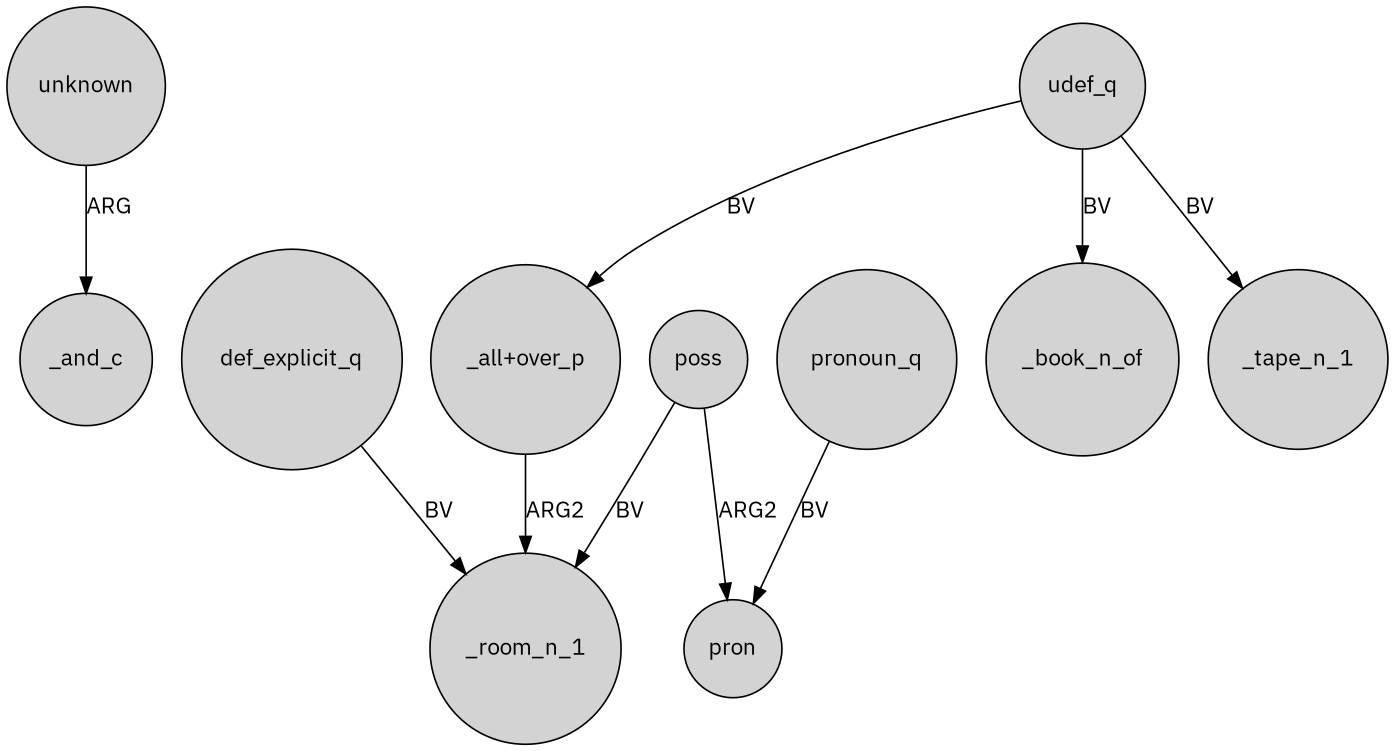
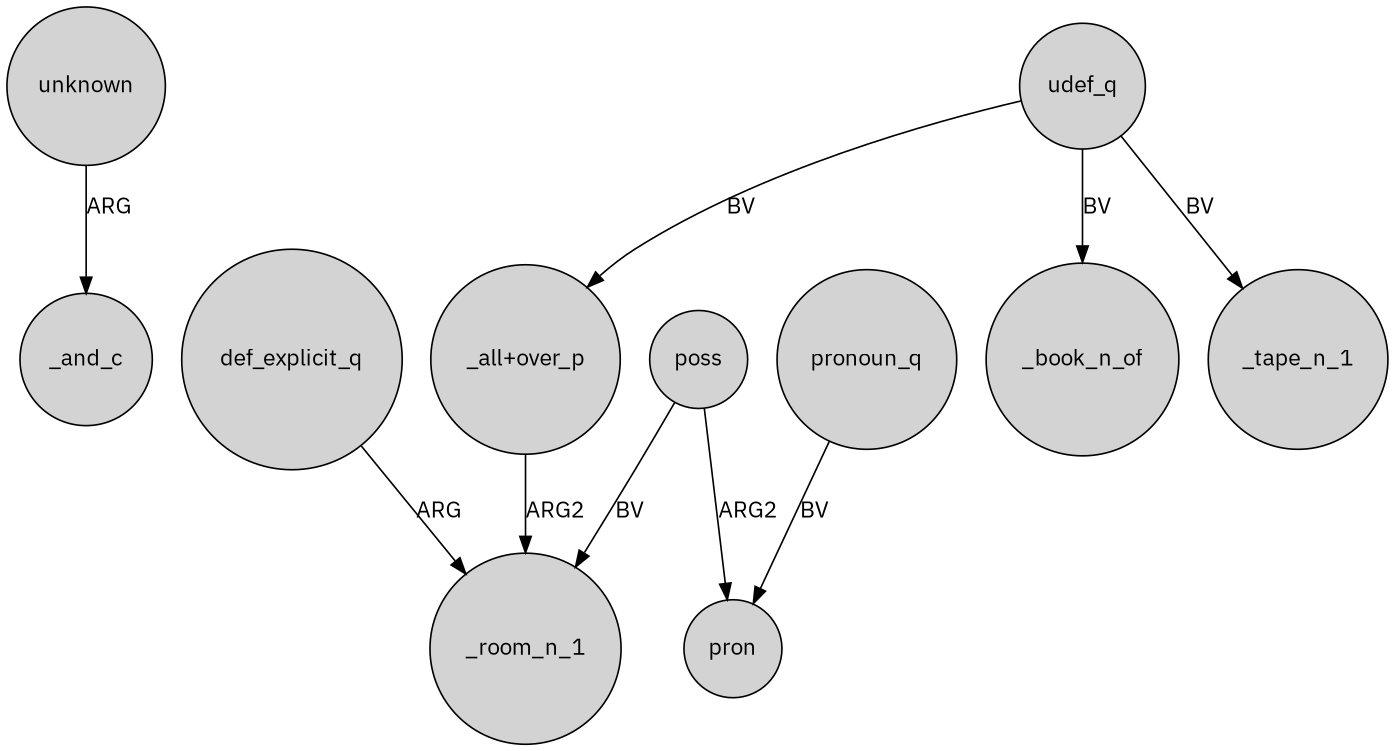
(439, 512) -> (439, 512)
